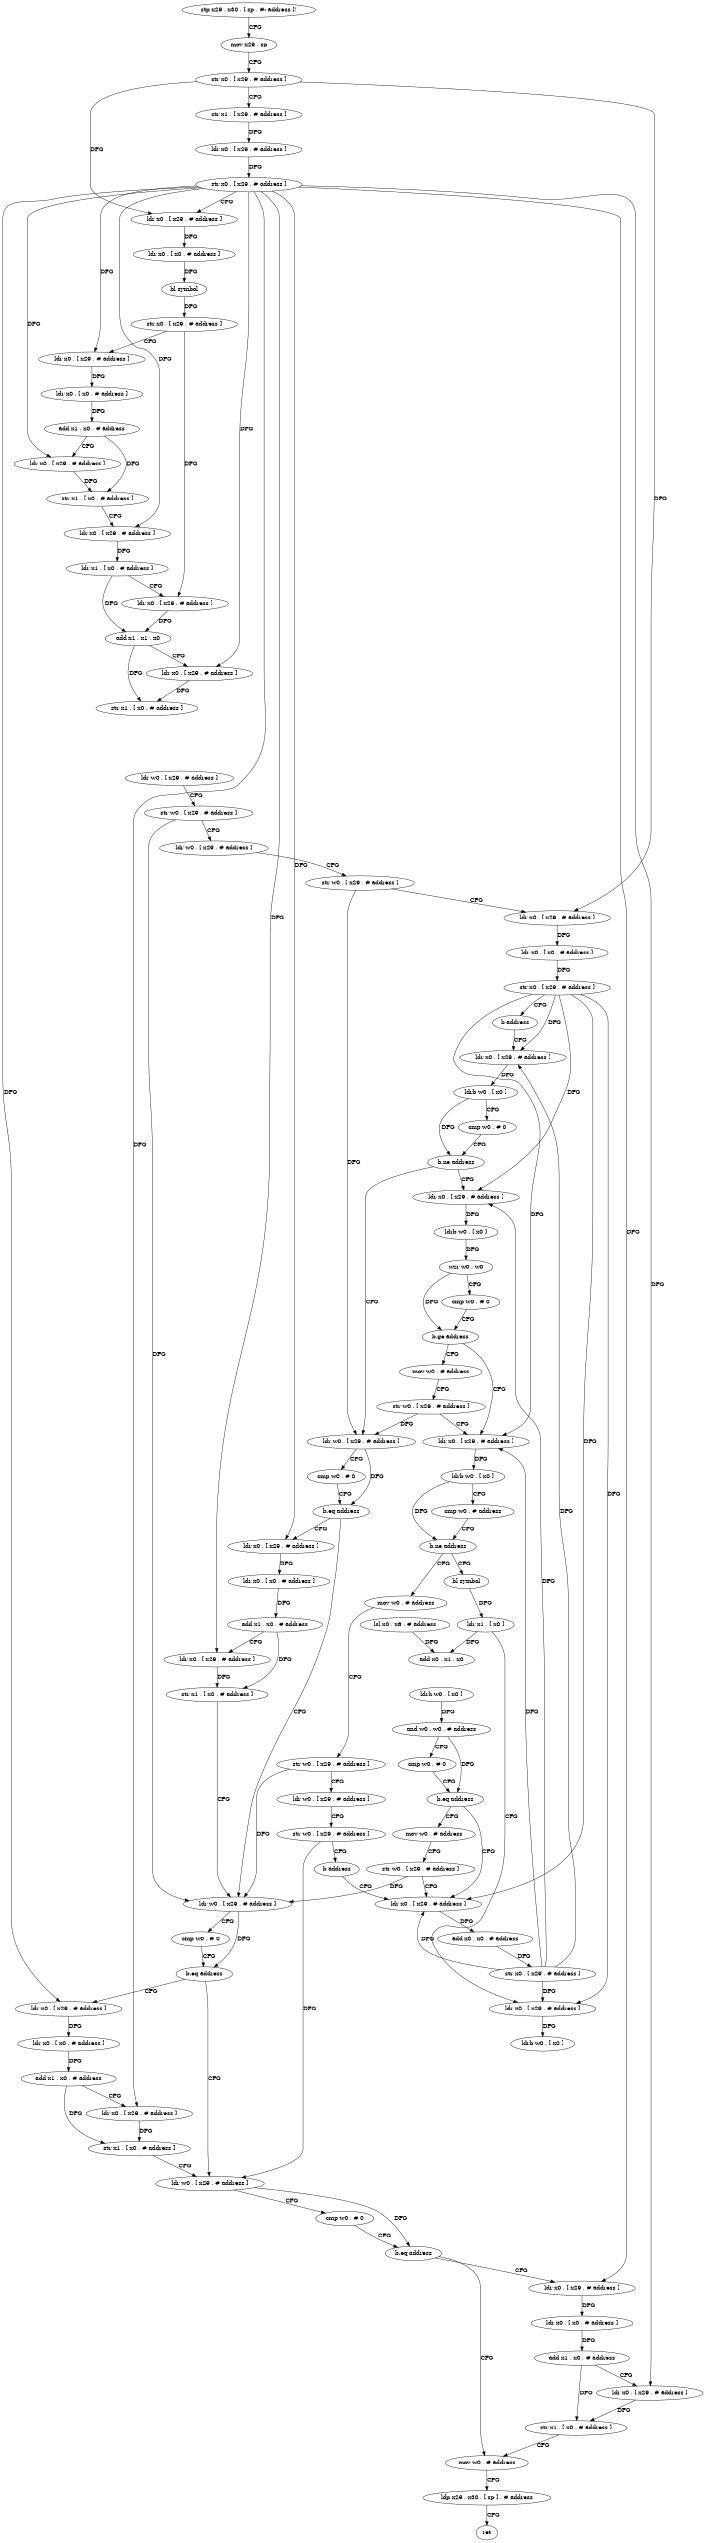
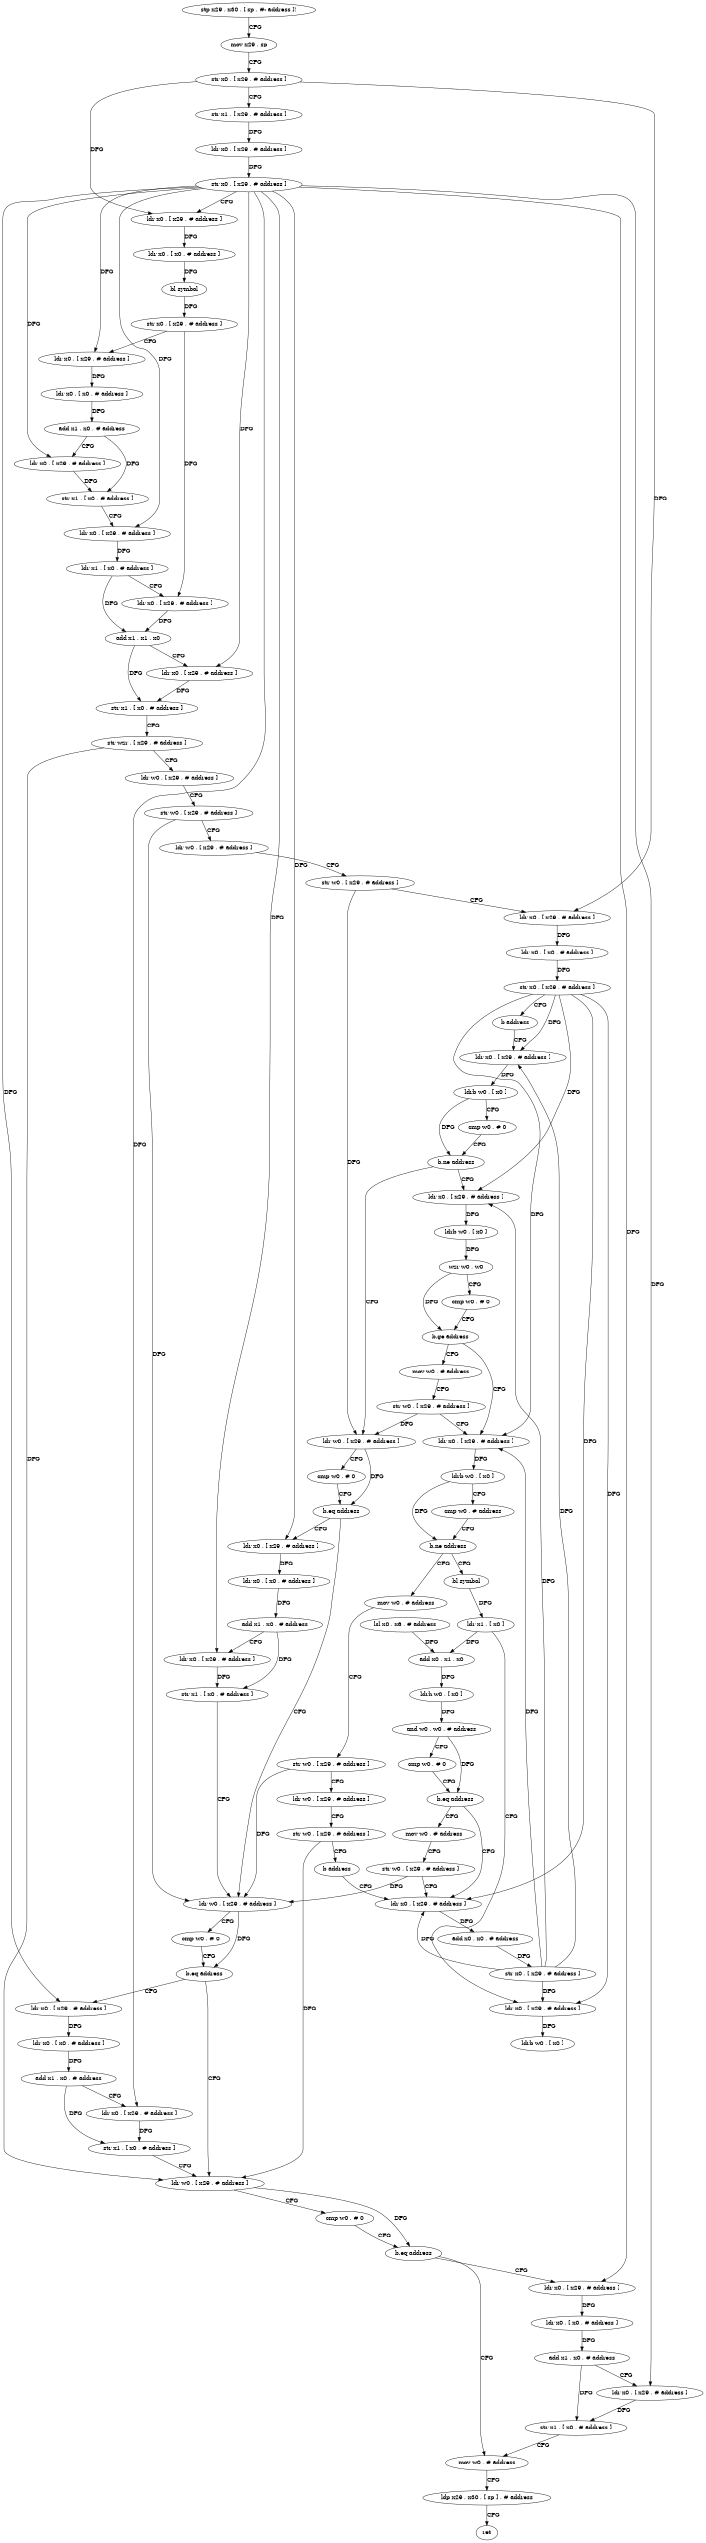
none -> (147, 743)
none -> (442, 1675)
